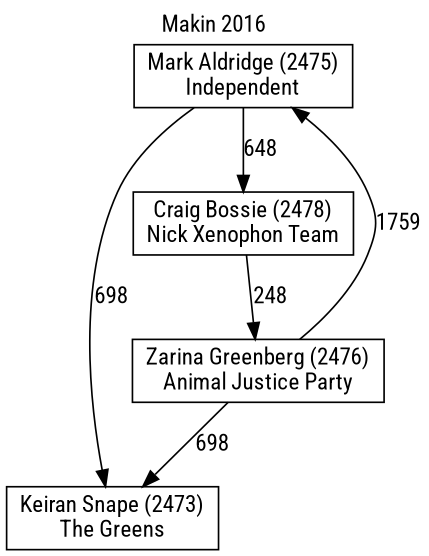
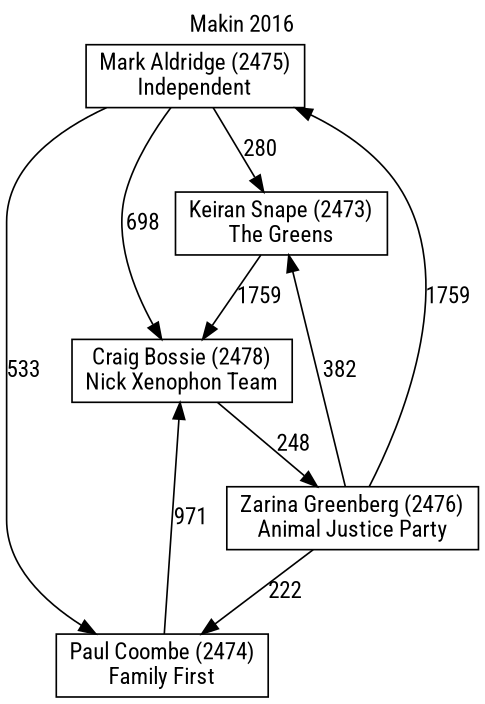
(261, 150) -> (143, 224)
none -> (237, 290)
(112, 297) -> (261, 150)
(213, 445) -> (340, 371)
none -> (162, 666)
